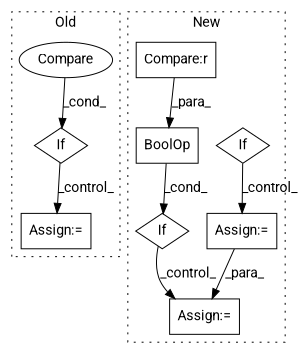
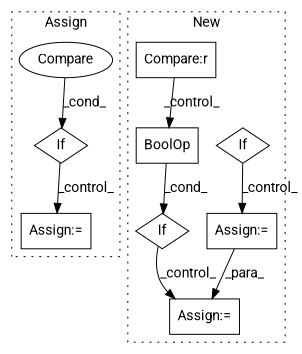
(66, 23) -> (66, 23)
(192, 103) -> (192, 103)
